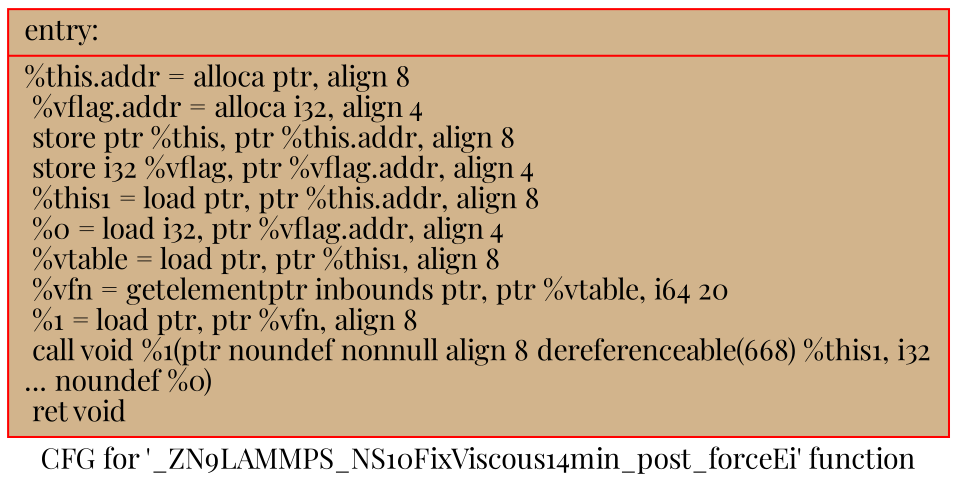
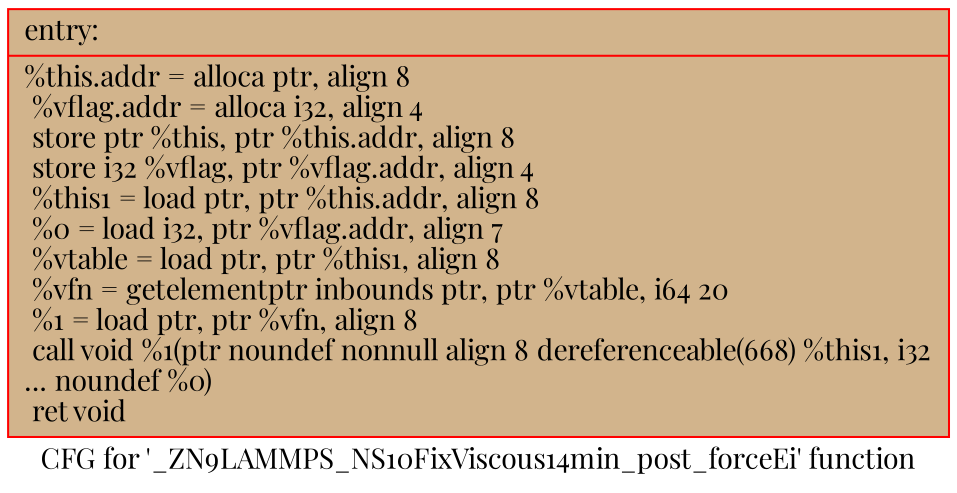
(265, 230) -> (265, 230)
